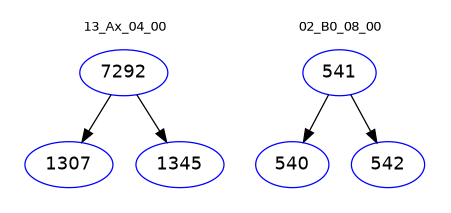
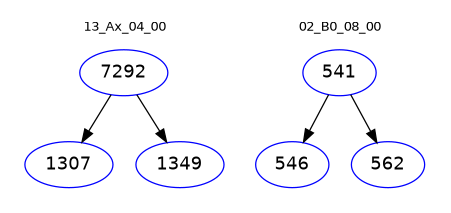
(180, 165) -> (180, 165)
(292, 165) -> (292, 165)
(388, 165) -> (388, 165)
